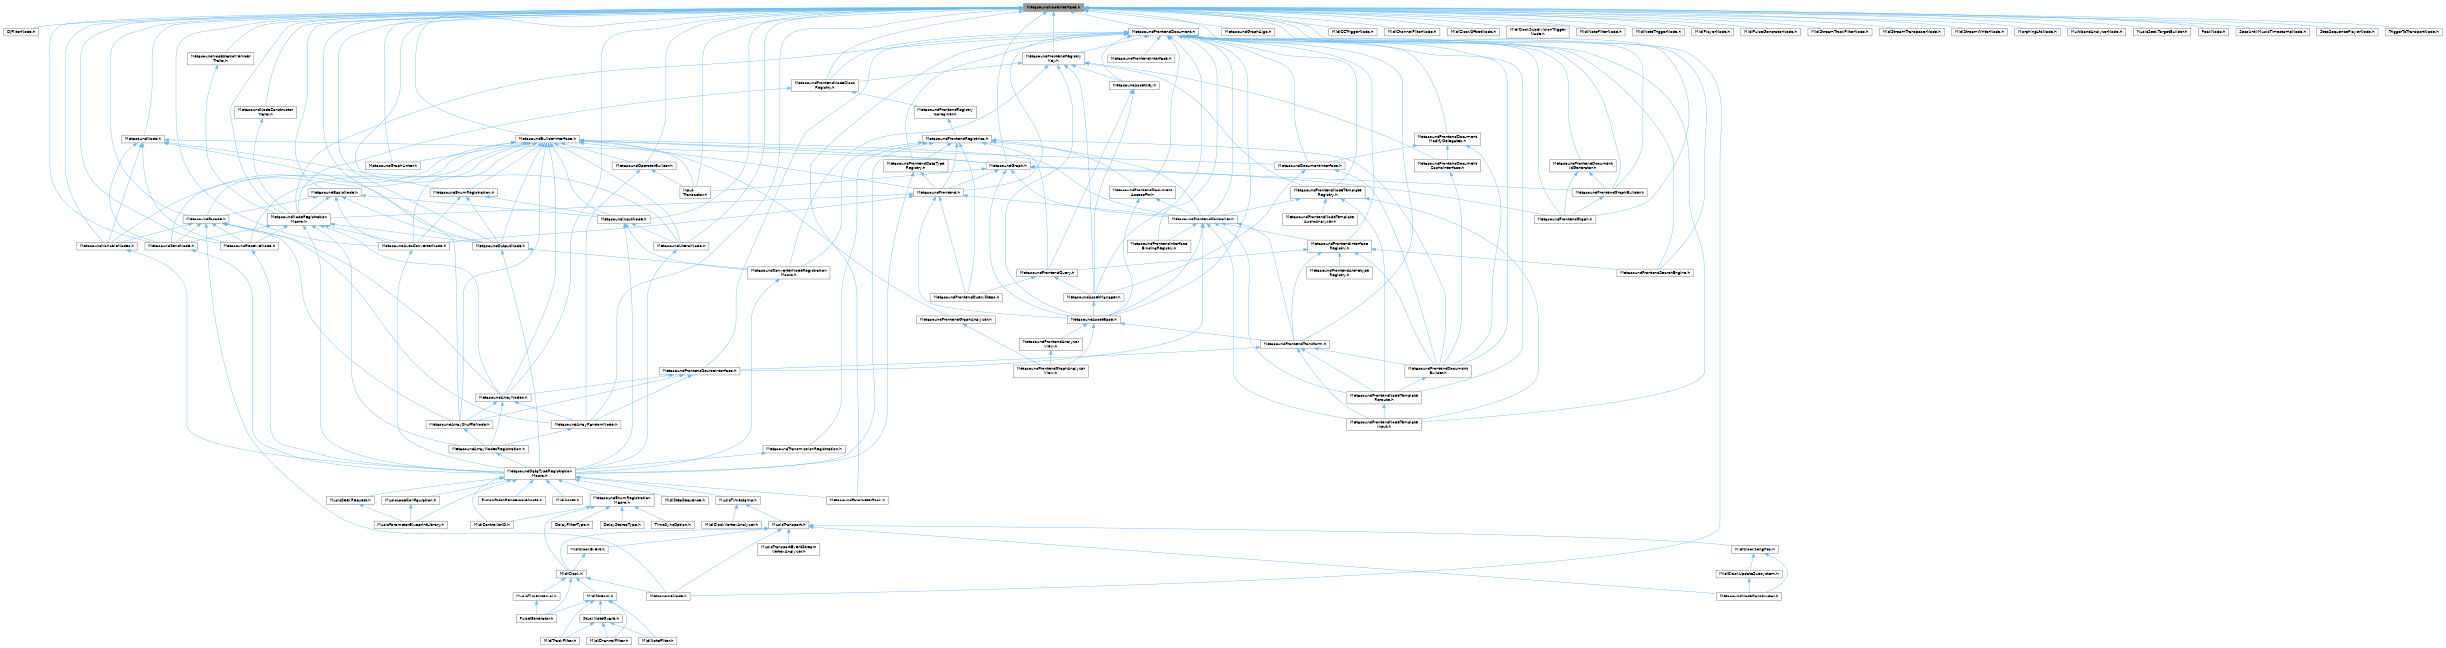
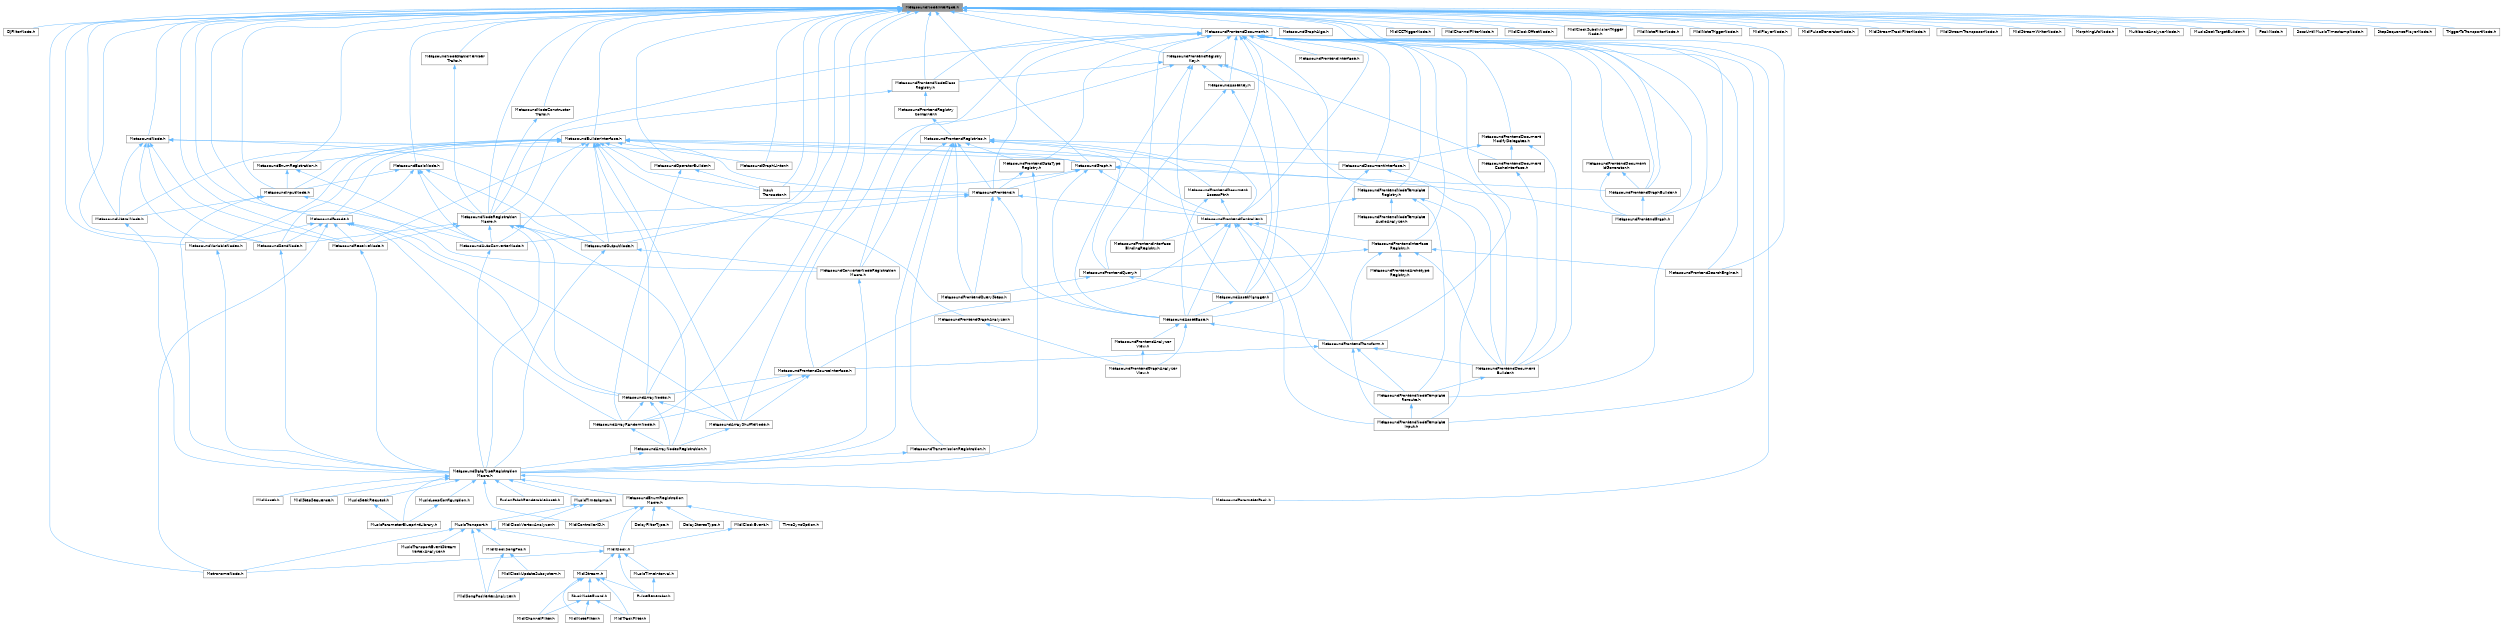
(483, 221) -> none
(686, 538) -> none
(1749, 596) -> (487, 596)
